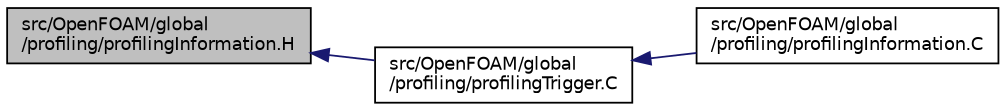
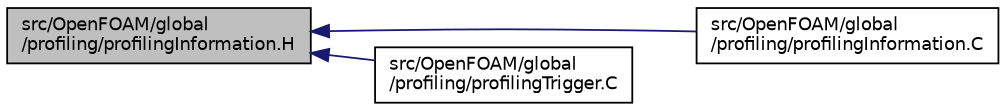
(674, 56) -> (513, 29)
